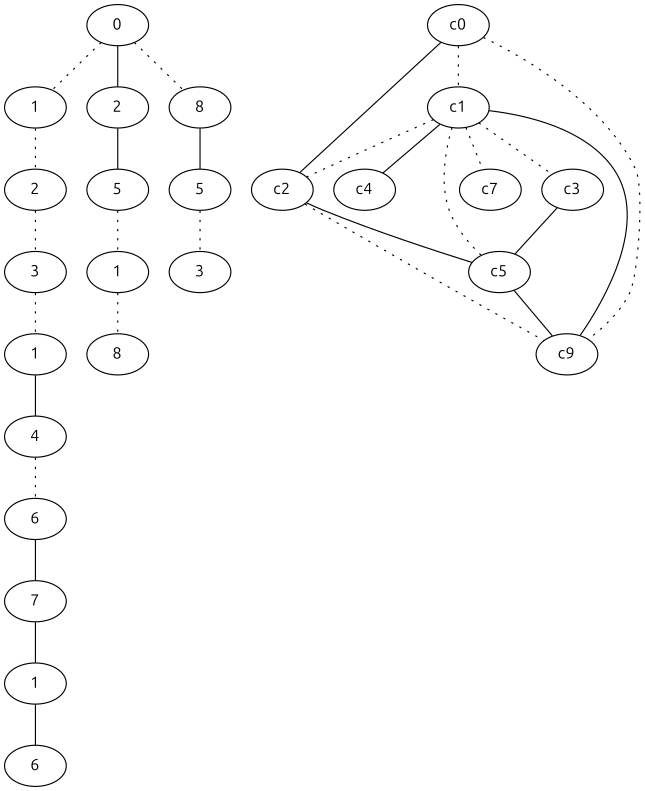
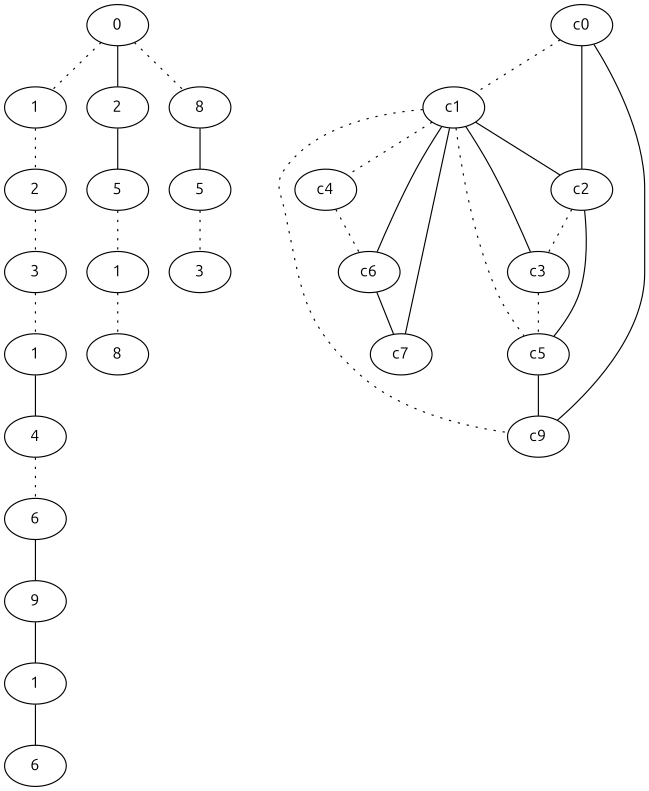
(370, 148) -> (518, 149)
(411, 149) -> (390, 149)
(474, 149) -> (427, 231)
(515, 149) -> (501, 188)
(631, 162) -> (645, 241)
(622, 186) -> (300, 283)
(536, 231) -> (538, 313)
none -> (369, 272)
(424, 273) -> (560, 231)
(35, 601) -> (35, 601)
